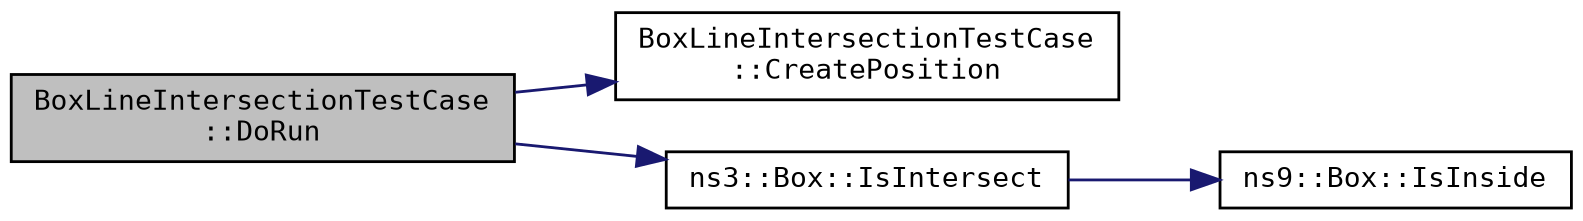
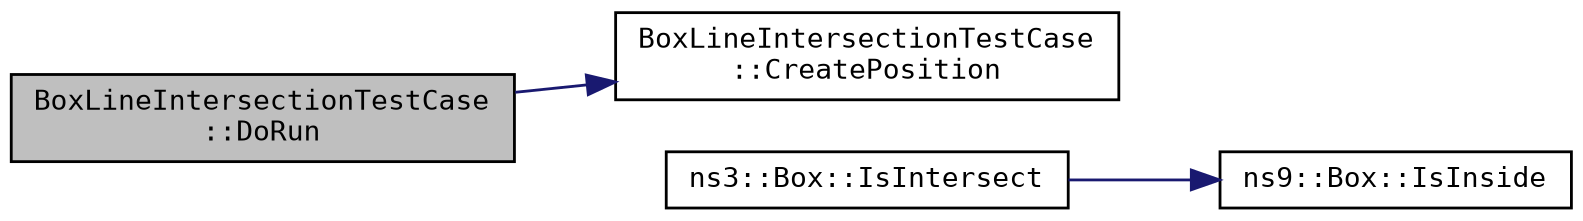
(576, 150) -> none
